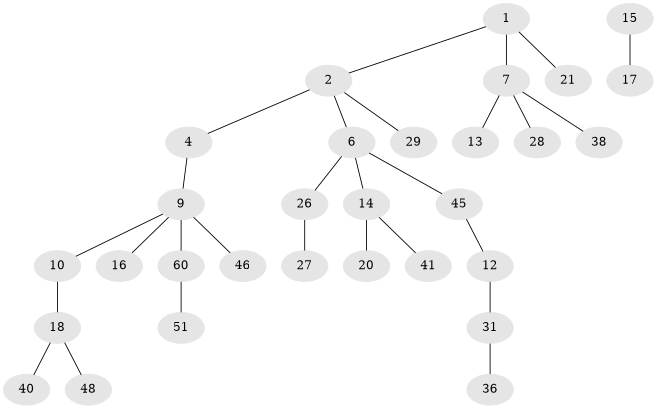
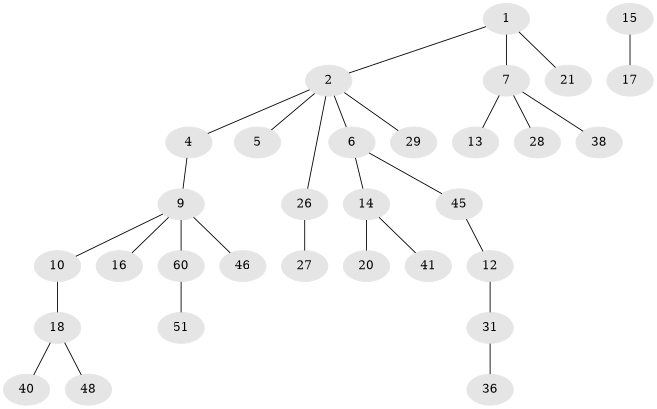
none -> (258, 142)
(328, 173) -> (317, 142)
